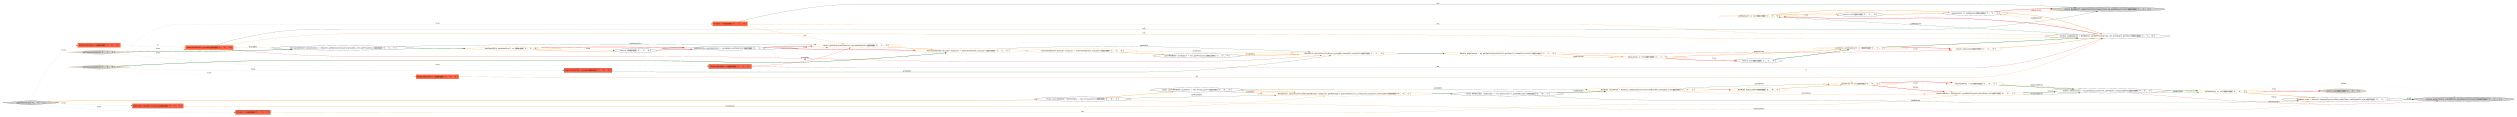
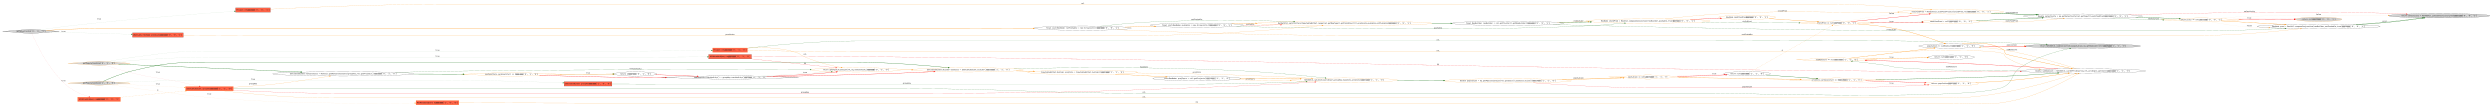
(1913, 14) -> (1900, 30)
